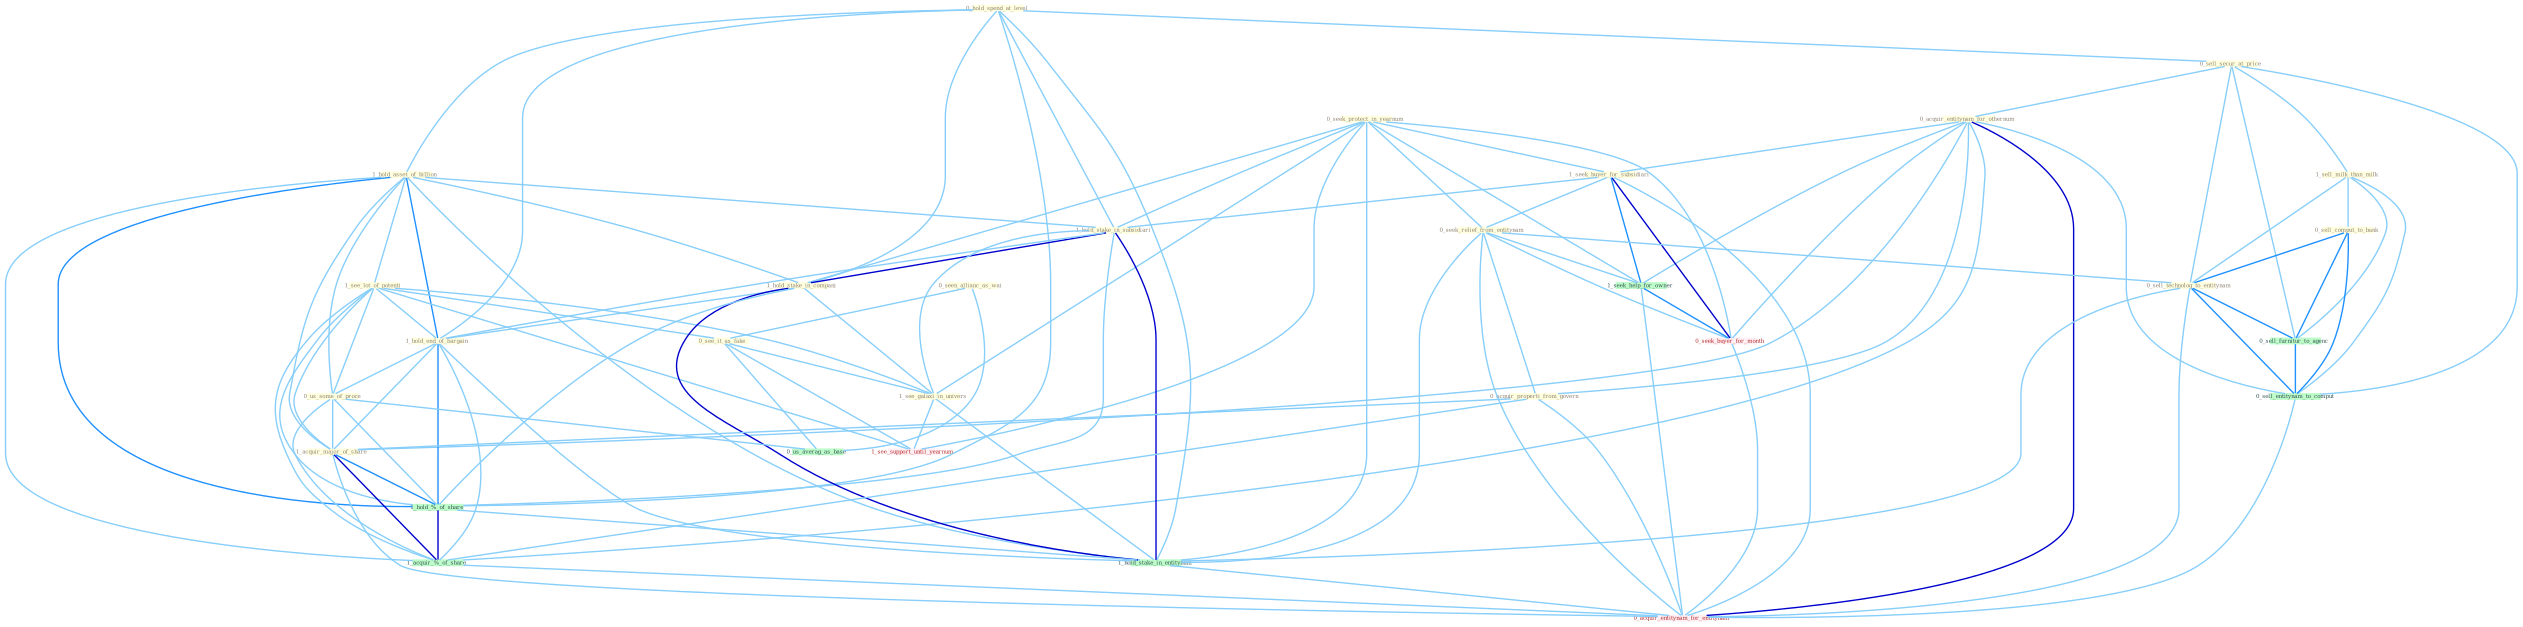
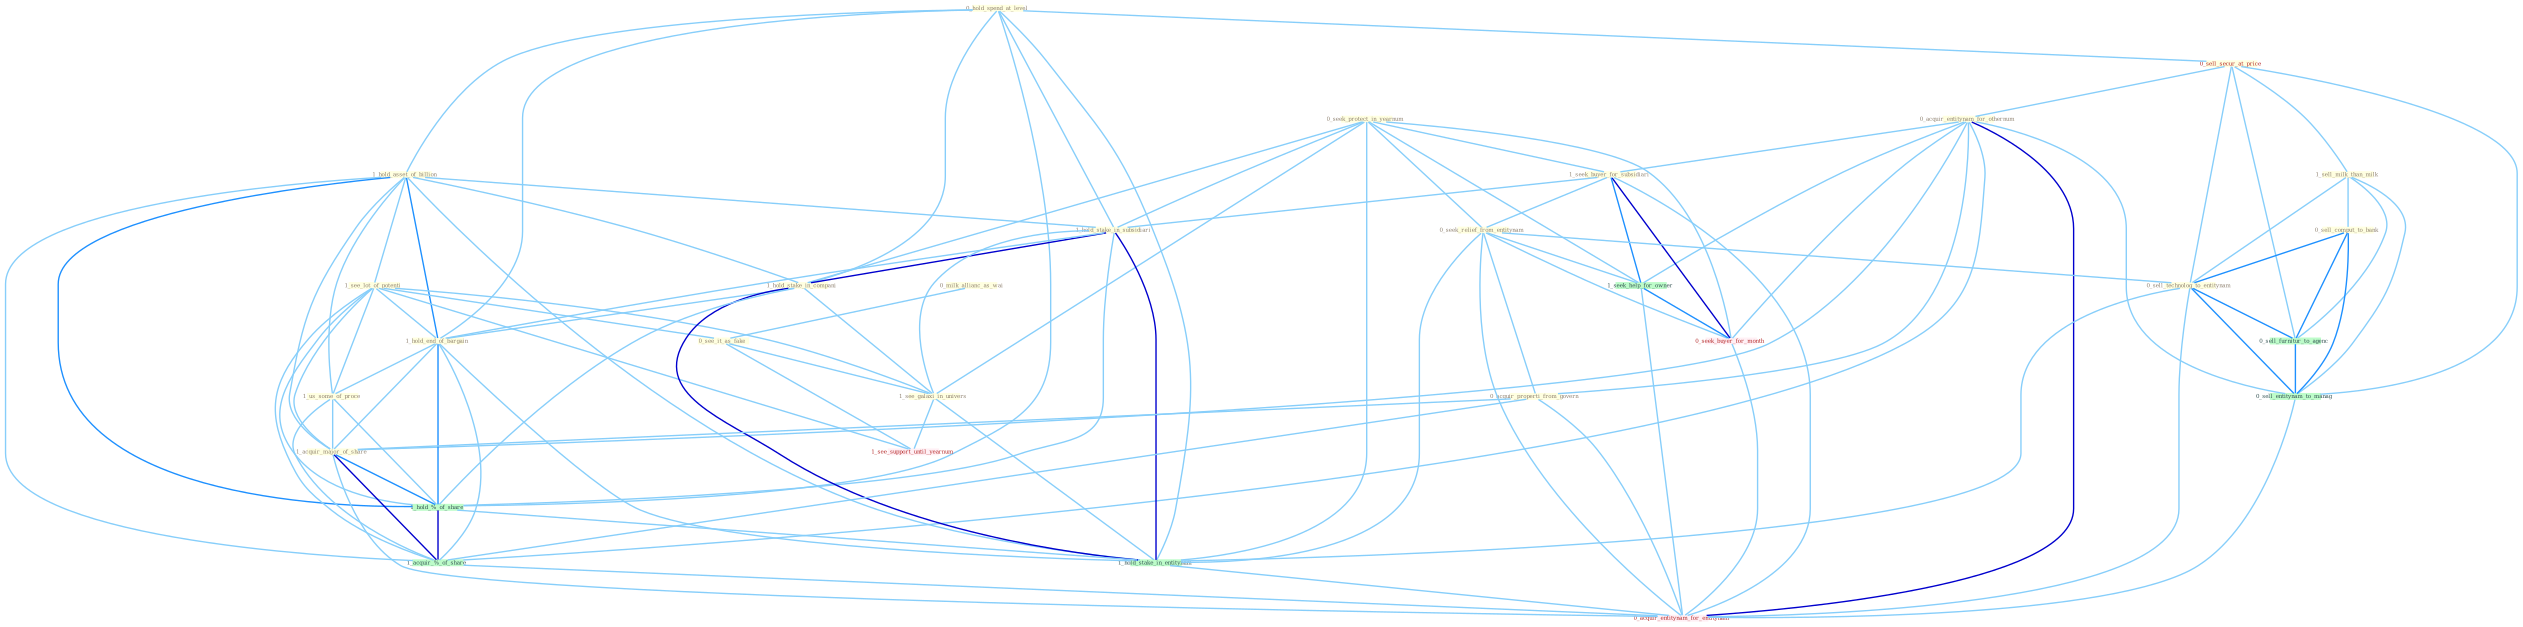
(2232, 64) -> (2232, 64)
(972, 286) -> (972, 286)
(1219, 368) -> none
(333, 396) -> (333, 396)
(2295, 396) -> (2295, 396)
(818, 452) -> none
